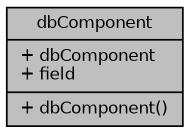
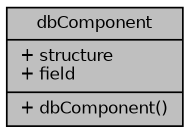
(88, 56) -> (67, 56)
